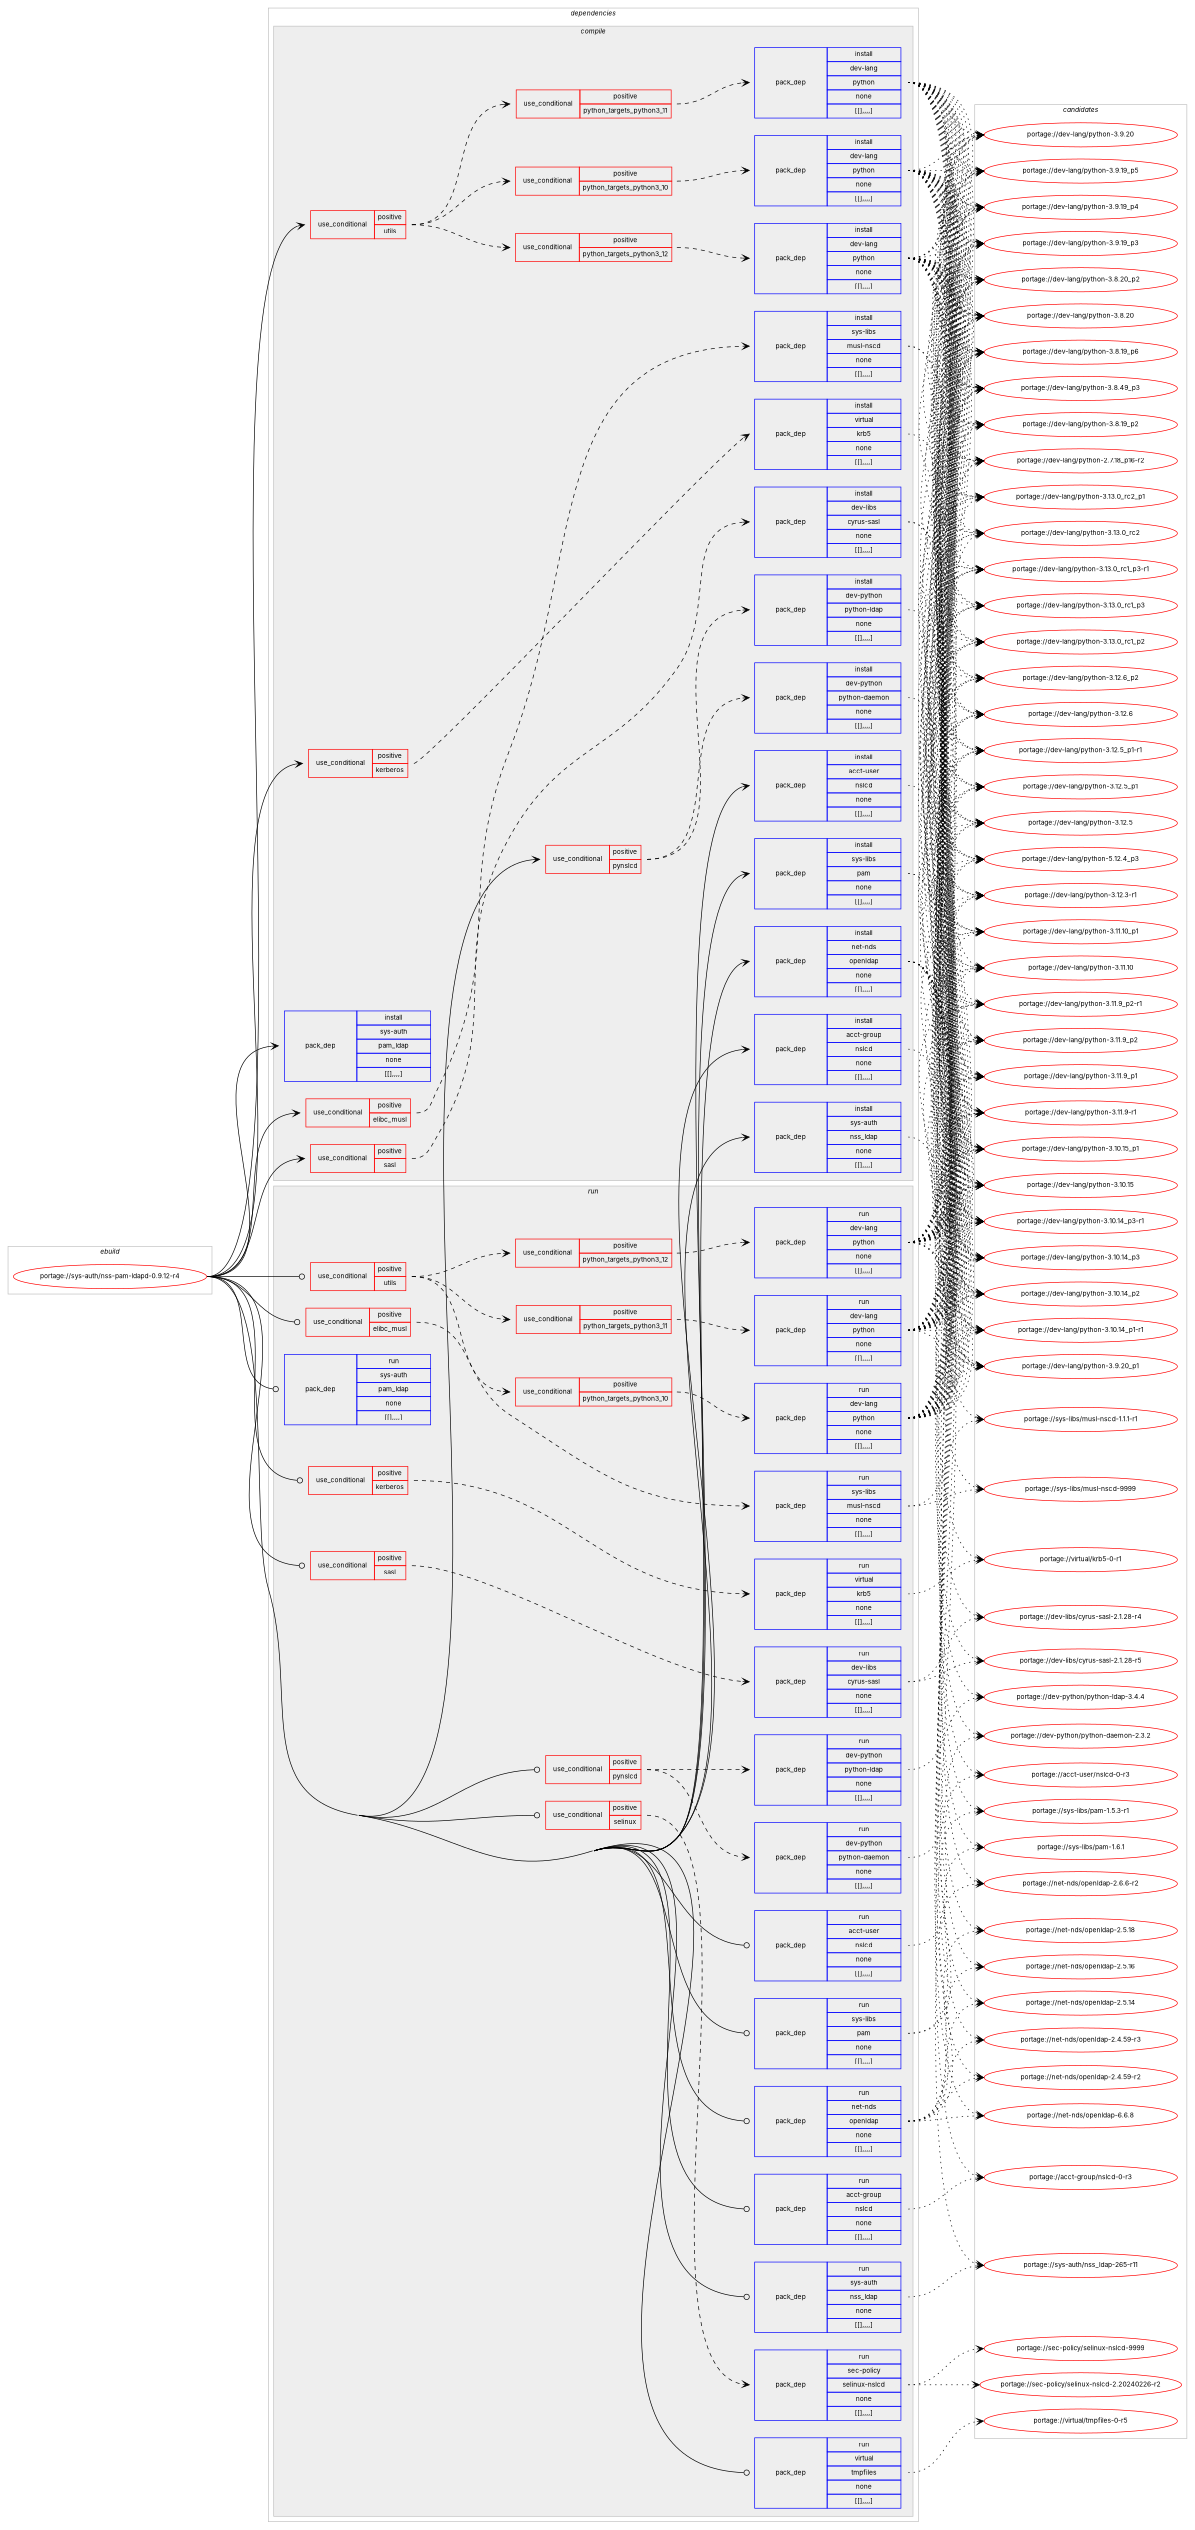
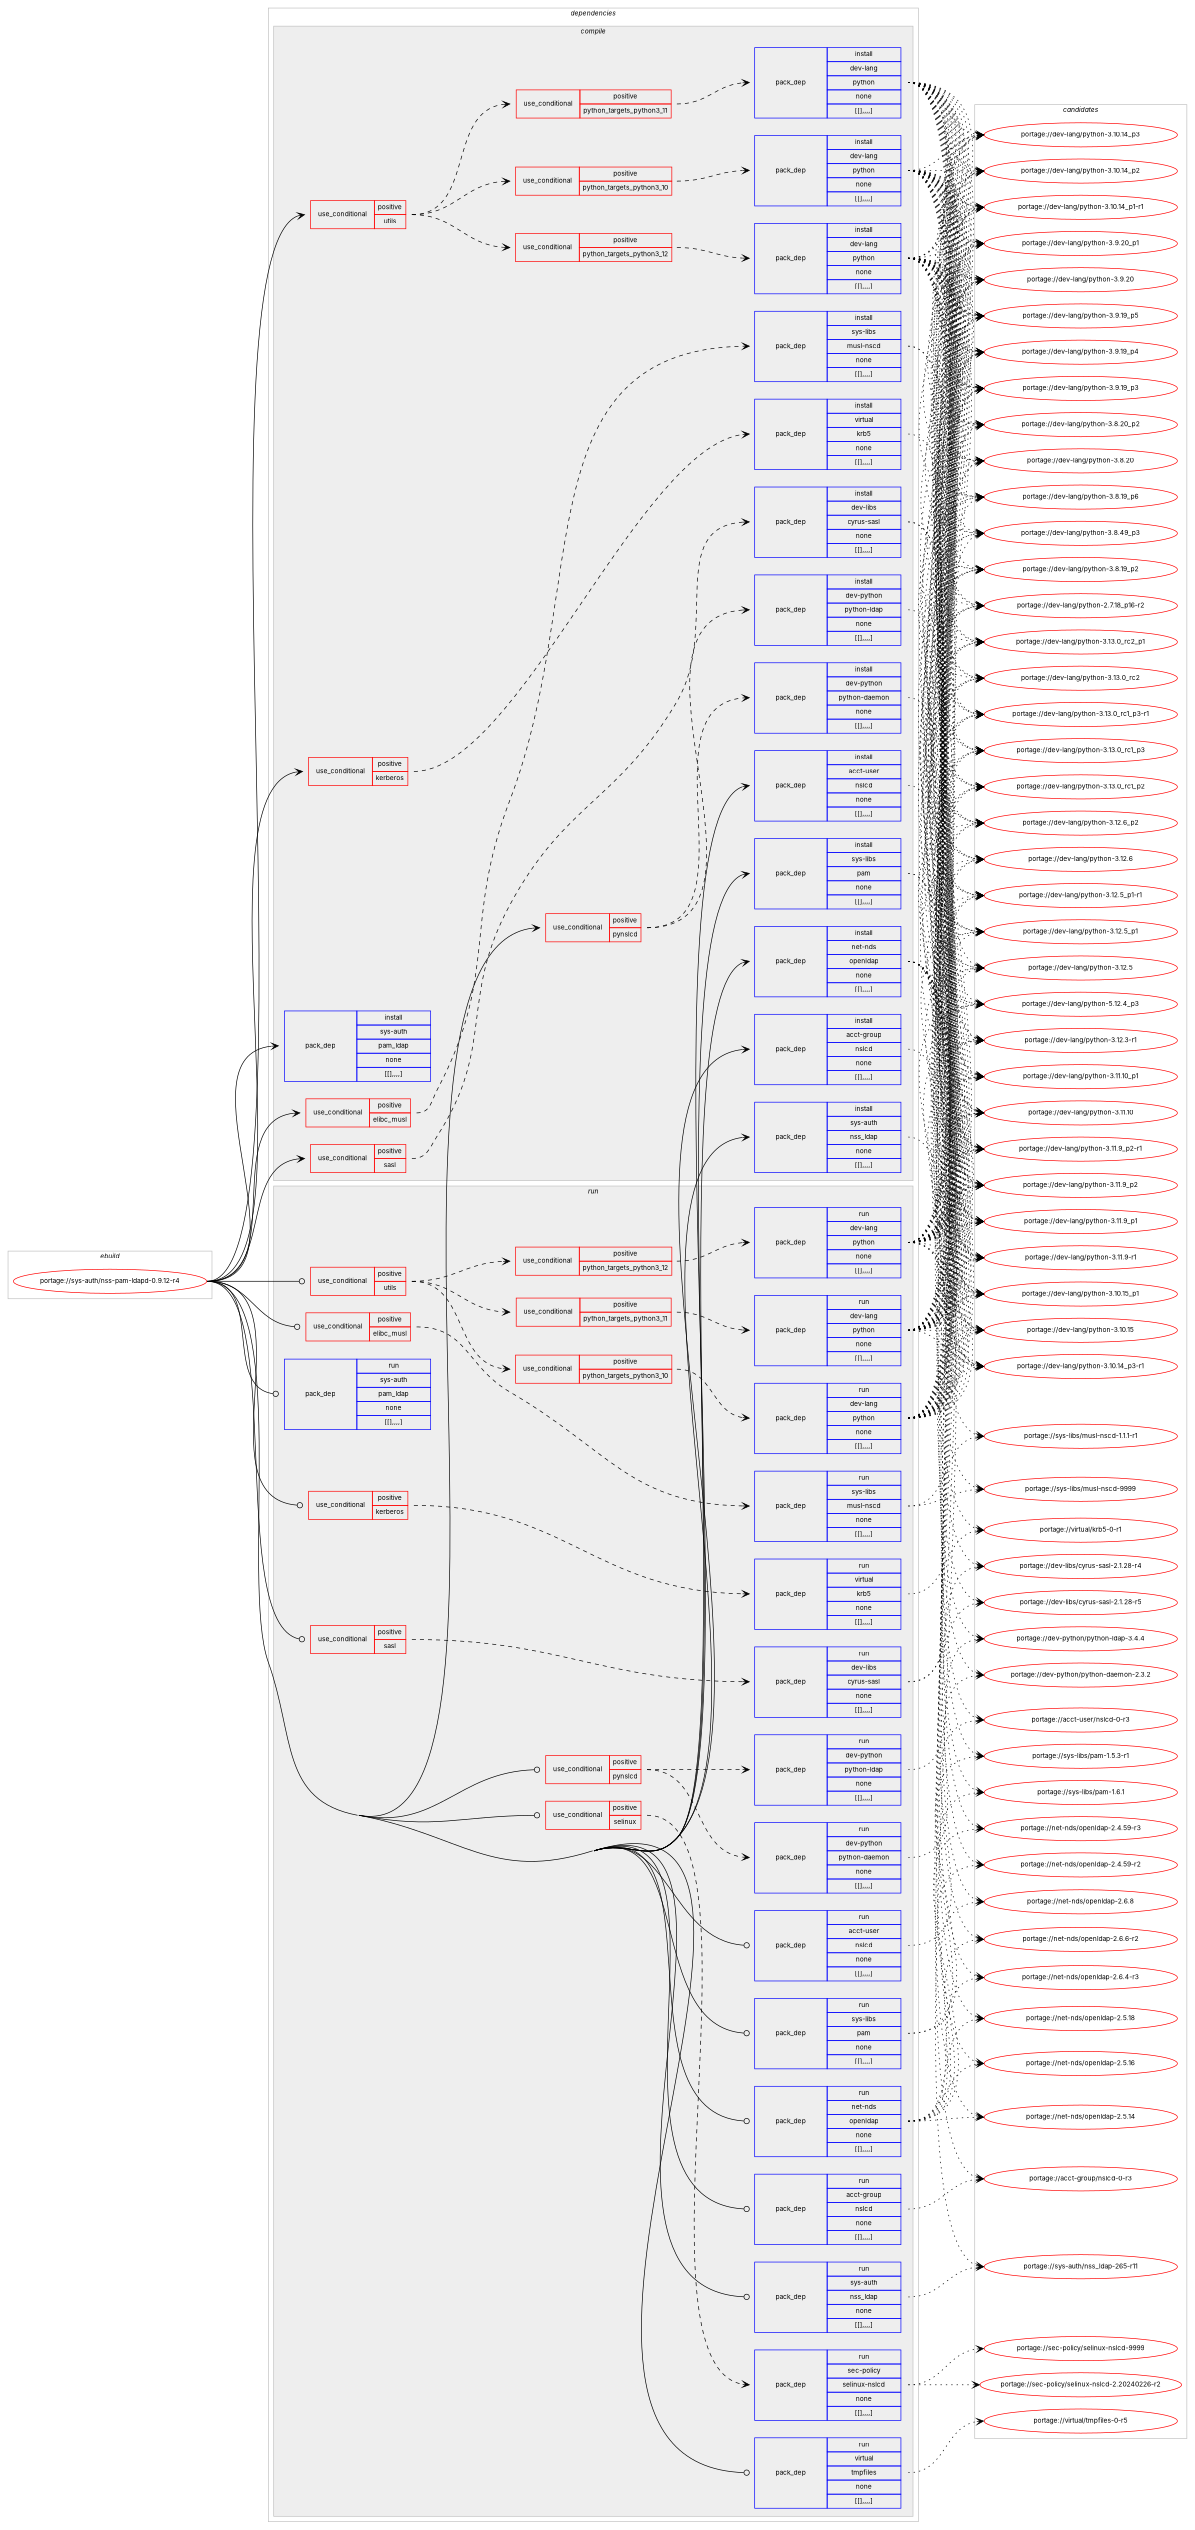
none -> (1081, 1978)
(1081, 2116) -> (1081, 1902)
